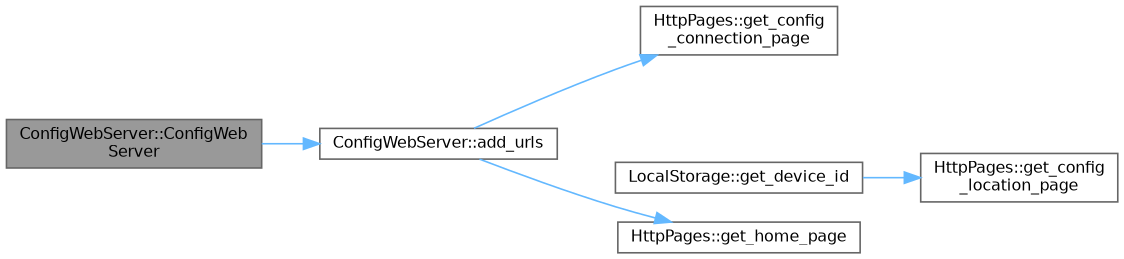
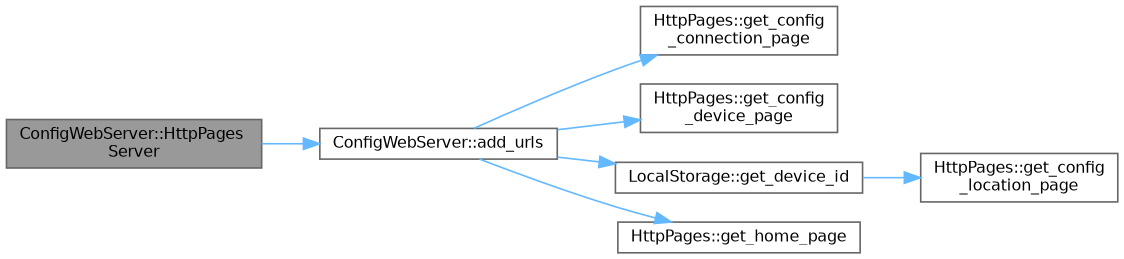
none -> (739, 108)
(134, 144) -> (134, 144)
none -> (578, 160)
